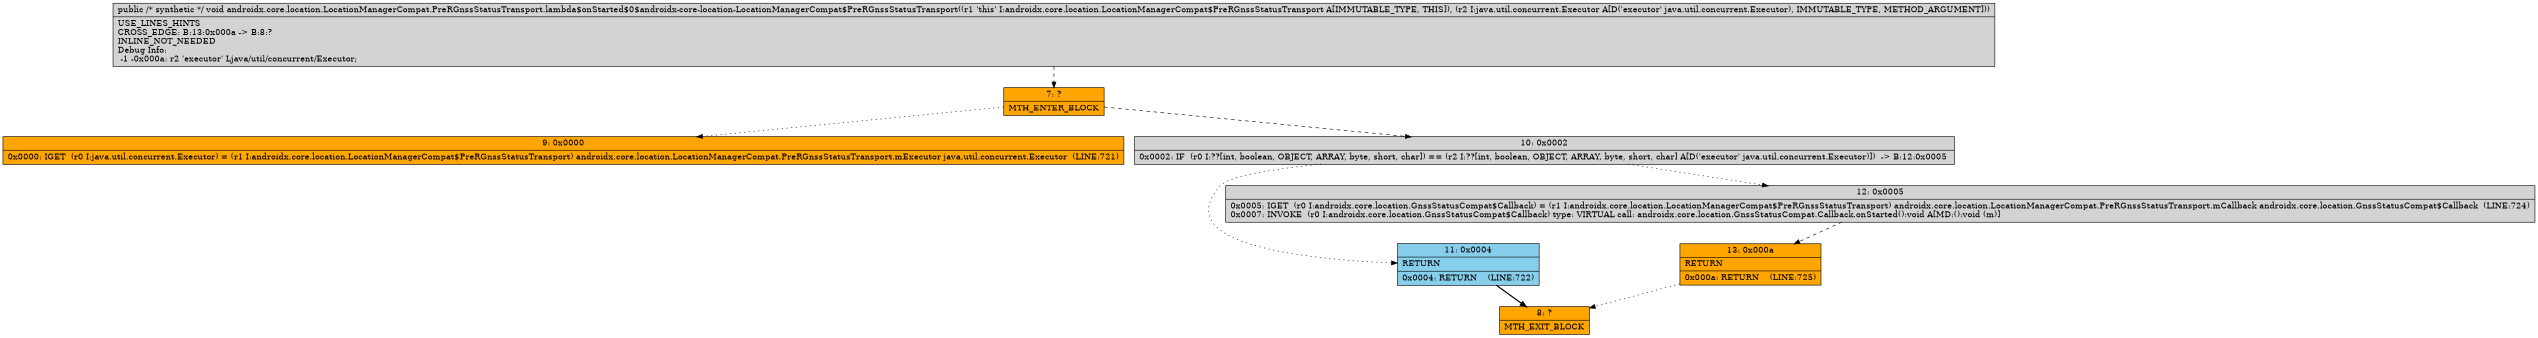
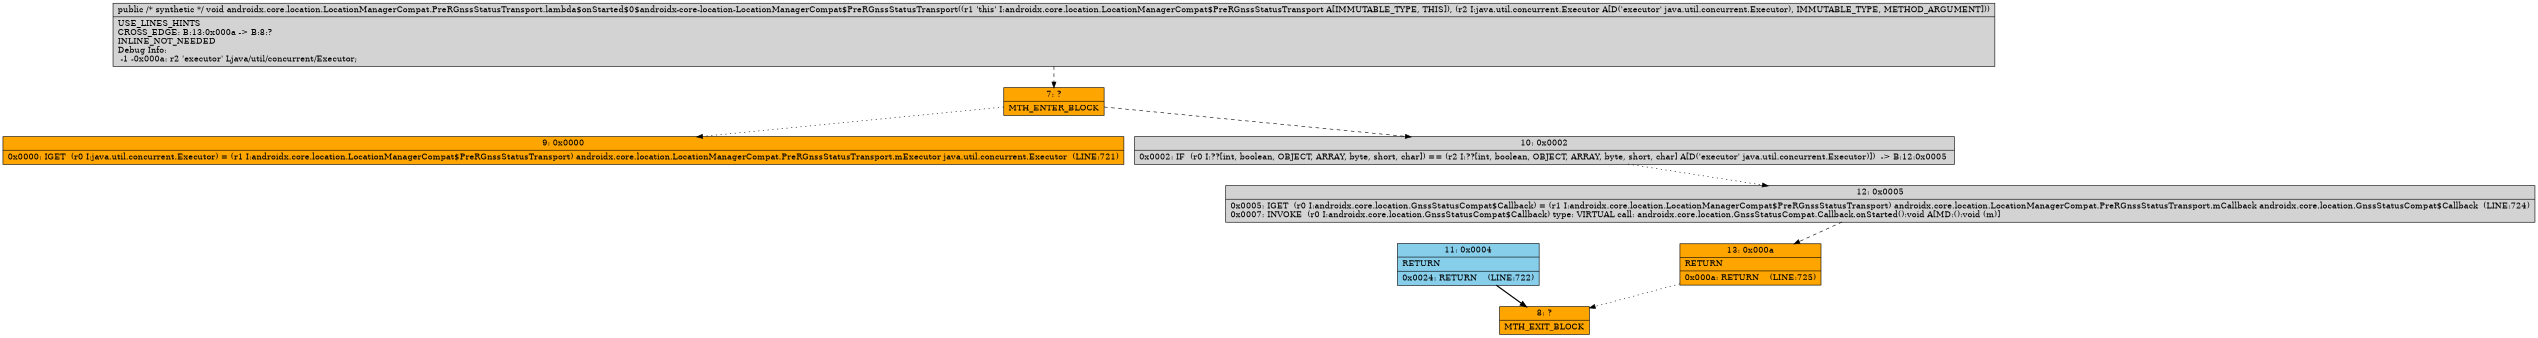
(1229, 235) -> none
(1468, 278) -> (1468, 278)
